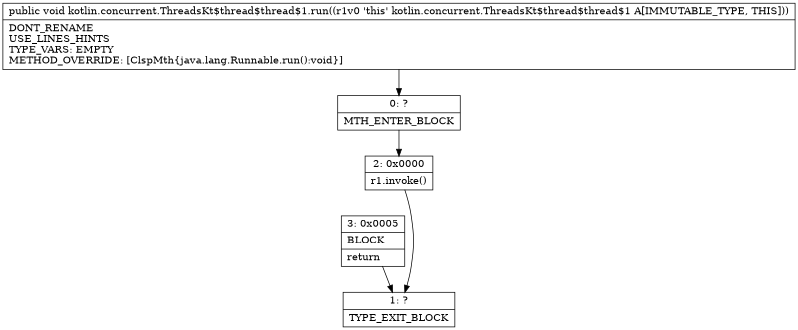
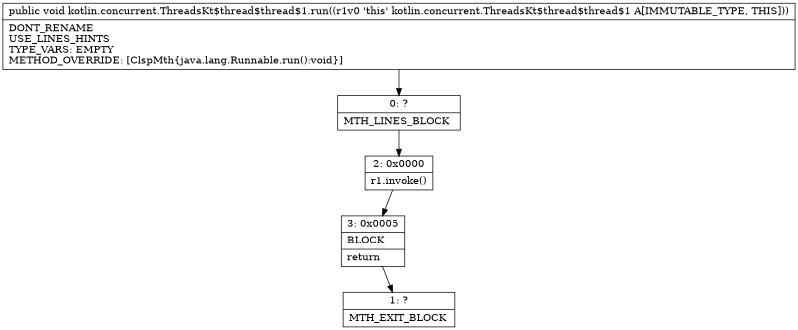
(399, 121) -> (397, 121)
(413, 237) -> (389, 200)
(399, 318) -> (398, 318)
